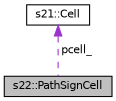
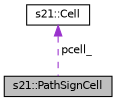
(58, 86) -> (58, 86)
